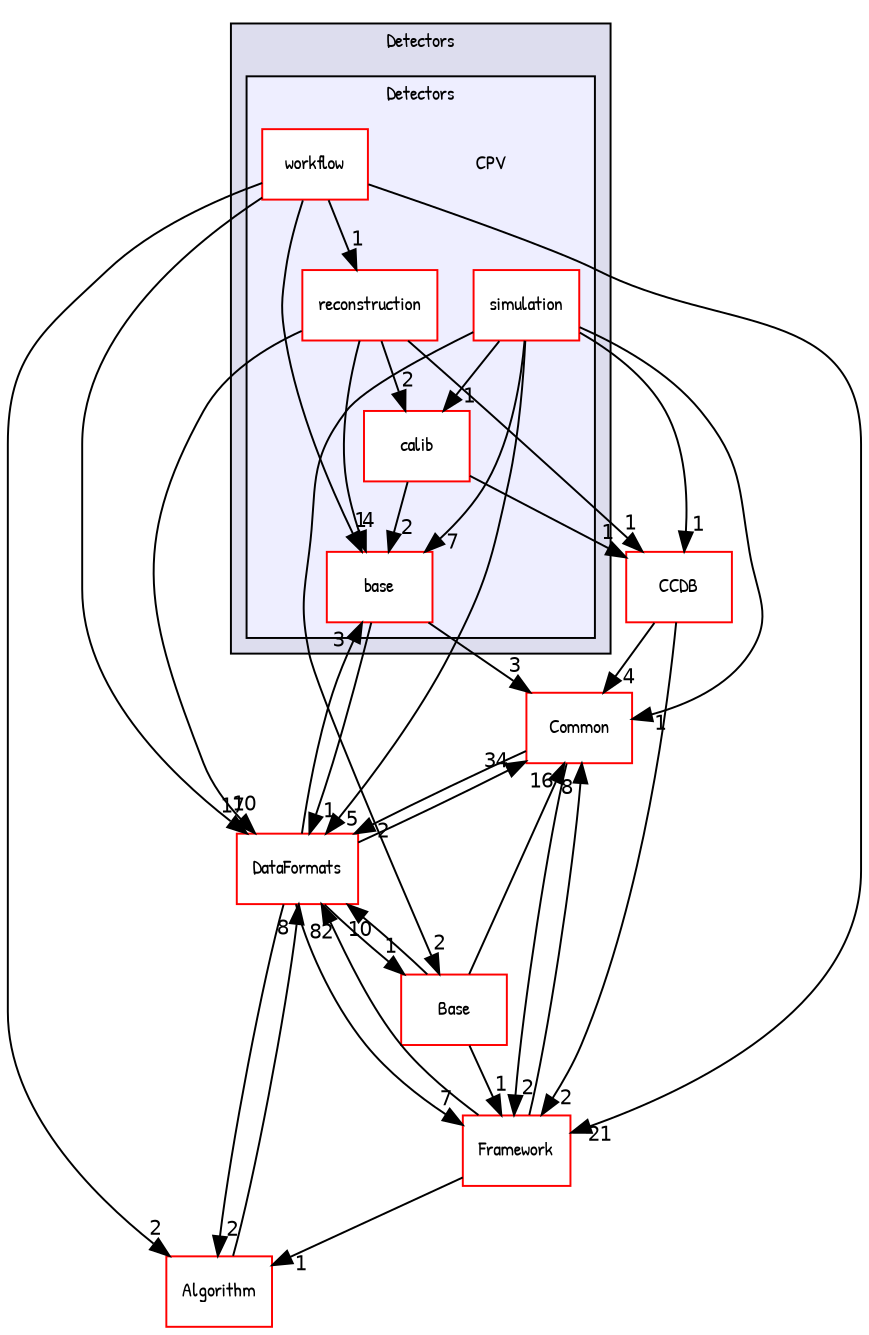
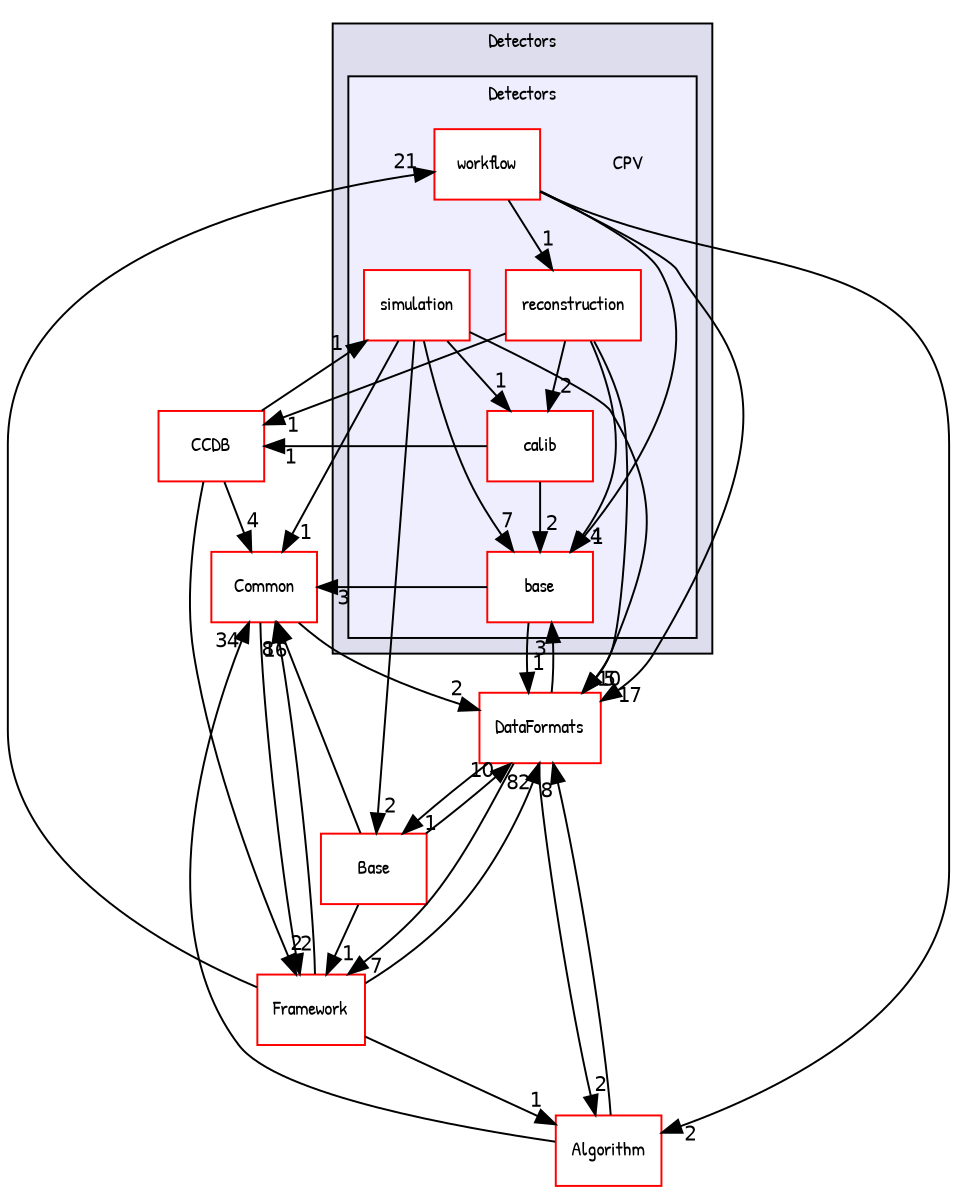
(667, 414) -> (306, 381)
(861, 561) -> (8, 512)
(434, 807) -> (218, 1008)
